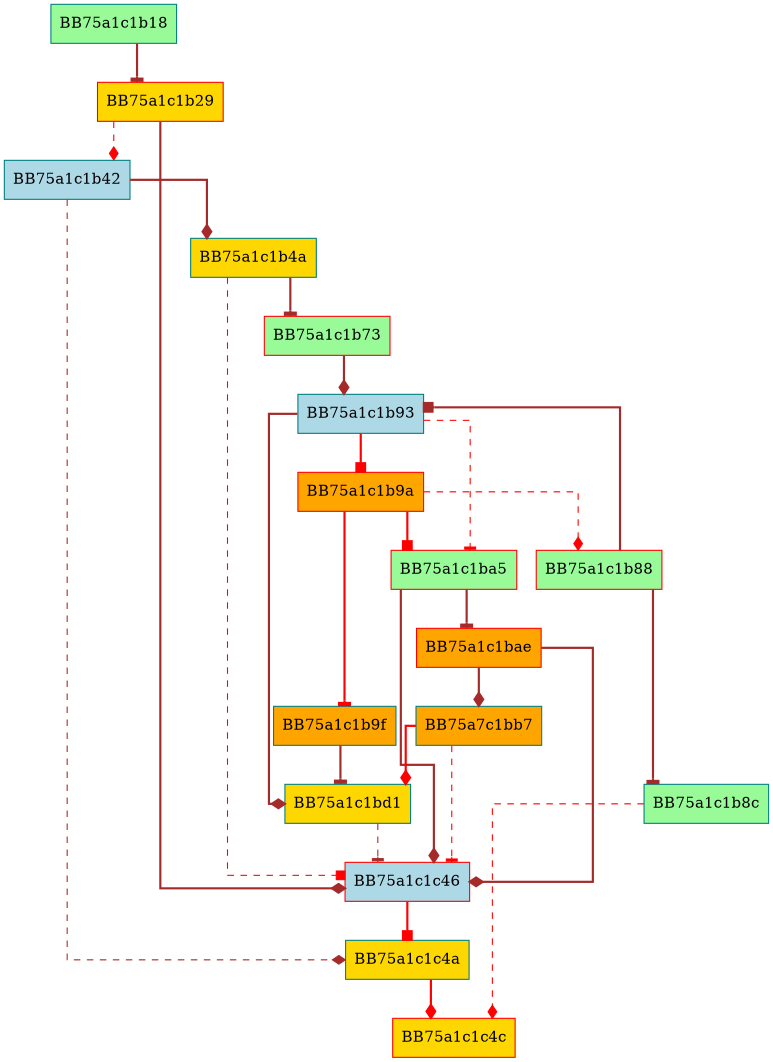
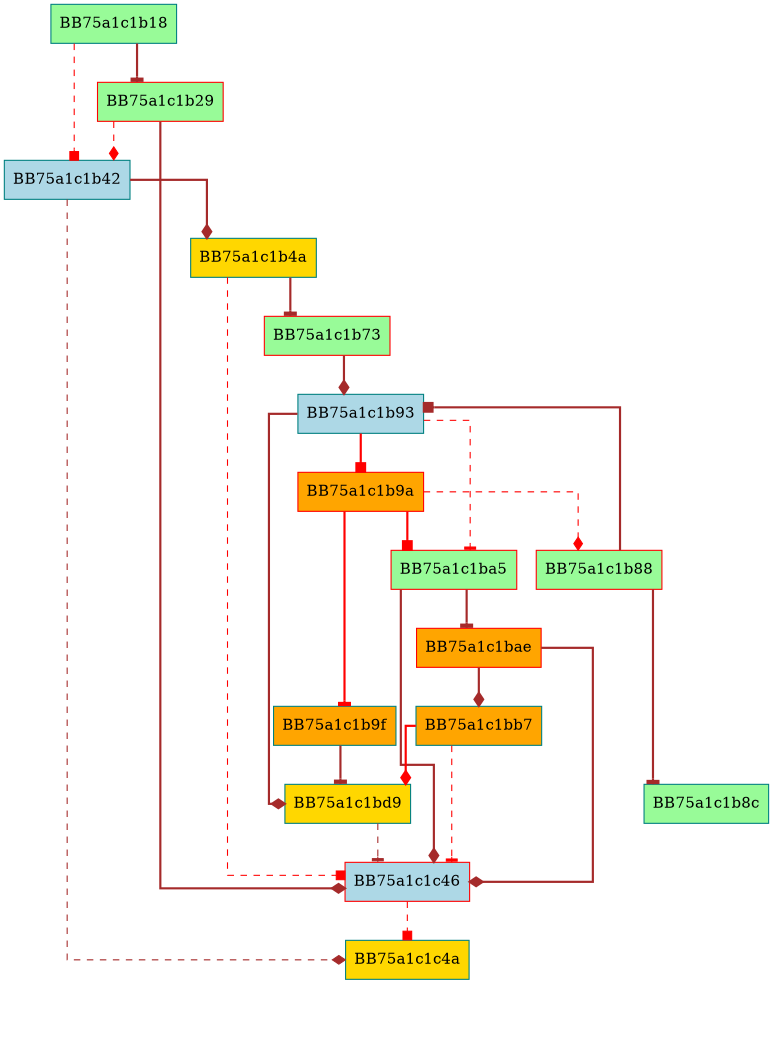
none -> (74, 96)
(160, 102) -> (160, 102)
(479, 726) -> (479, 726)
(348, 804) -> (348, 804)
(407, 915) -> (407, 915)
(454, 1038) -> none
